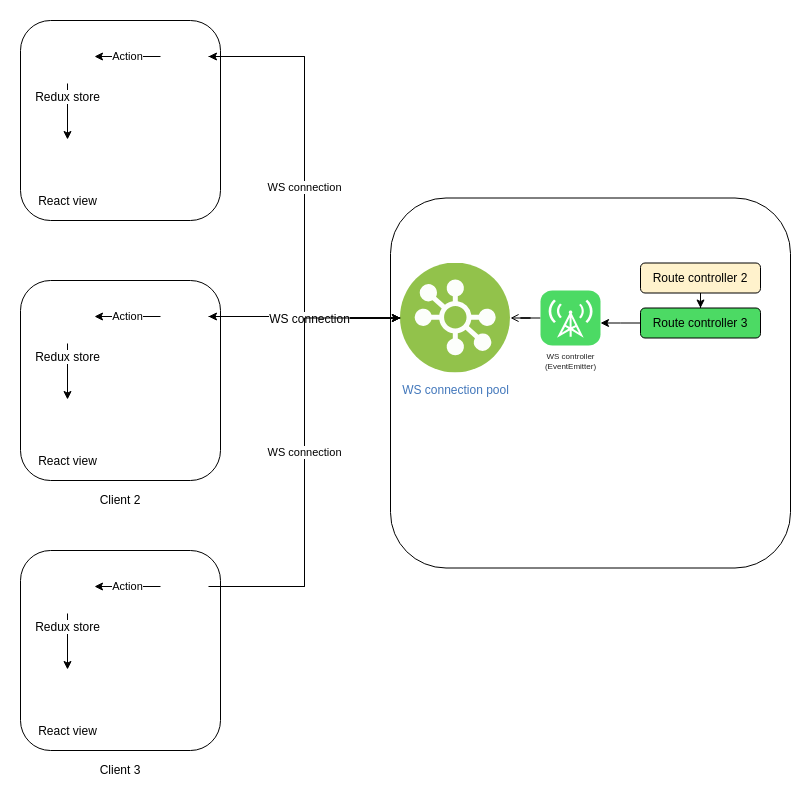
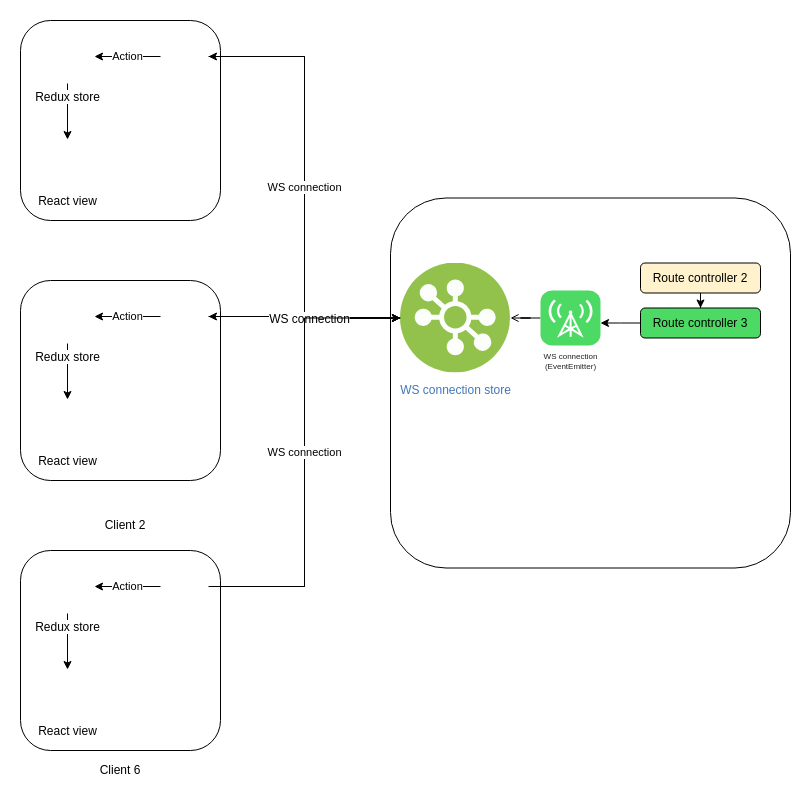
(571, 362) -> (571, 362)
(456, 391) -> (456, 391)
(121, 501) -> (126, 526)
(121, 771) -> (121, 771)
